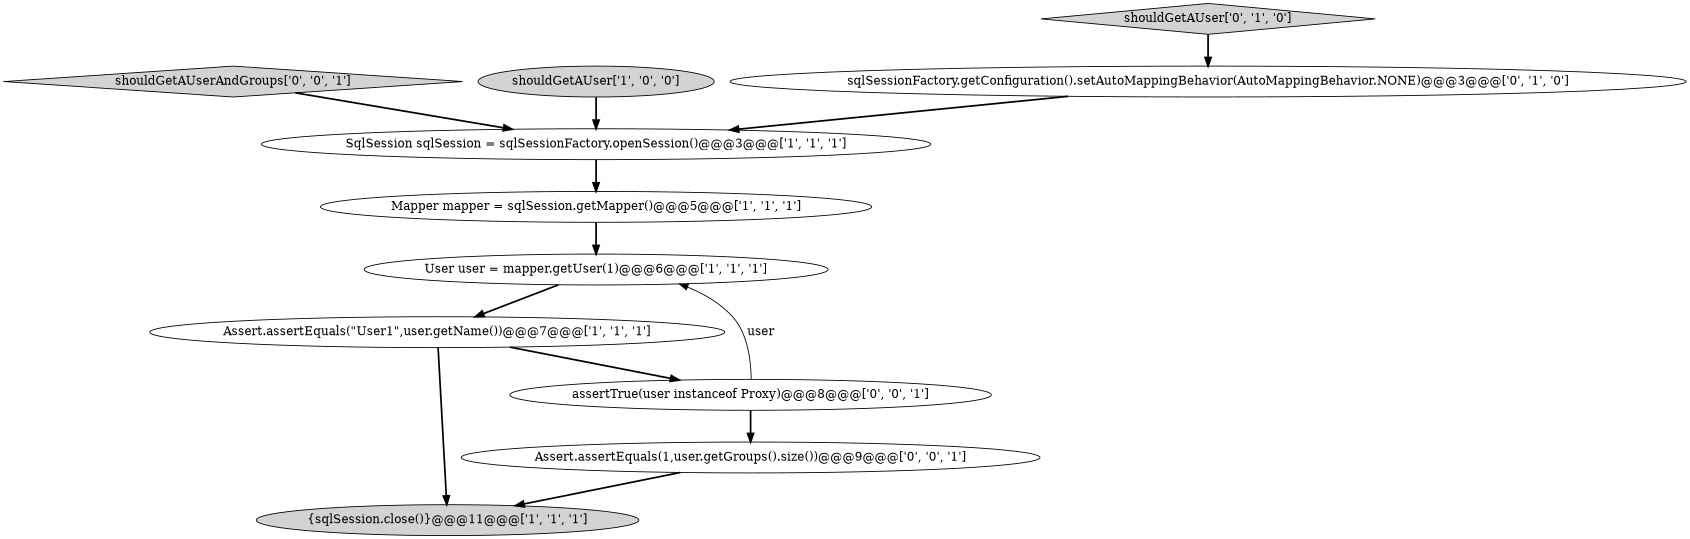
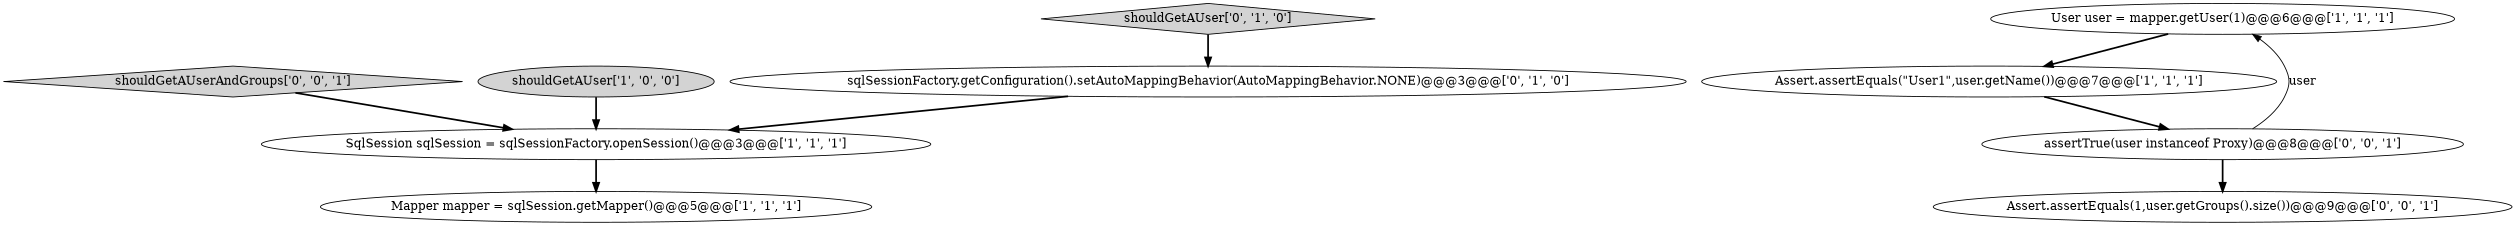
(596, 234) -> none
(448, 520) -> none
